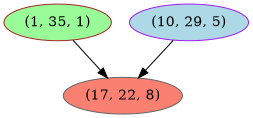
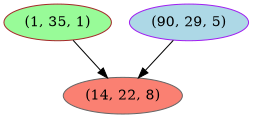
(189, 22) -> (189, 22)
(123, 96) -> (123, 96)
